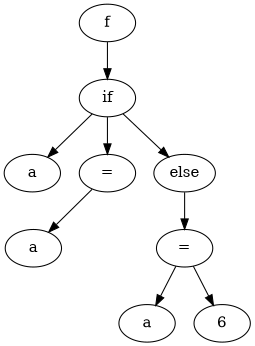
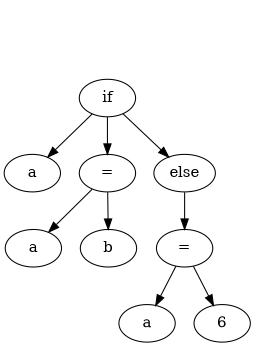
(107, 23) -> none
none -> (108, 248)
